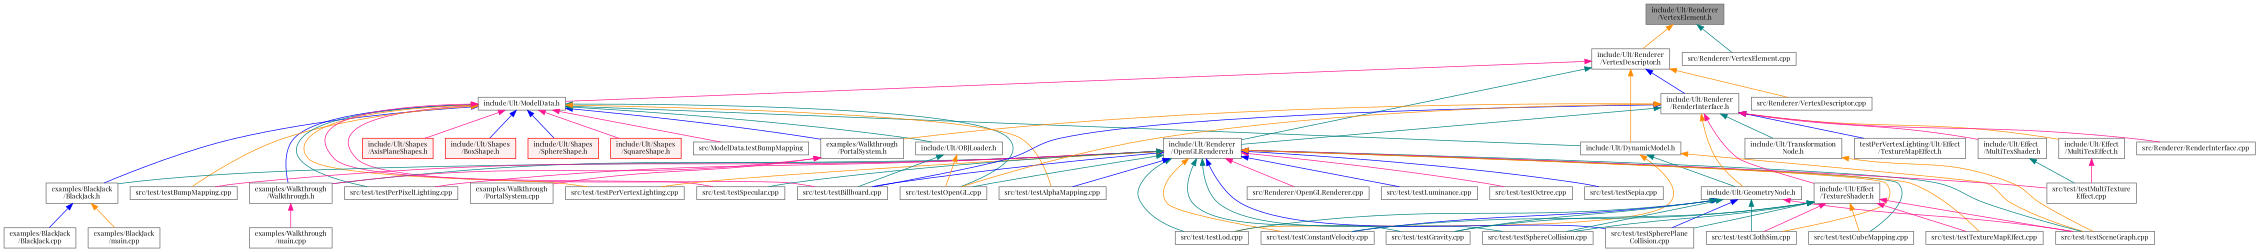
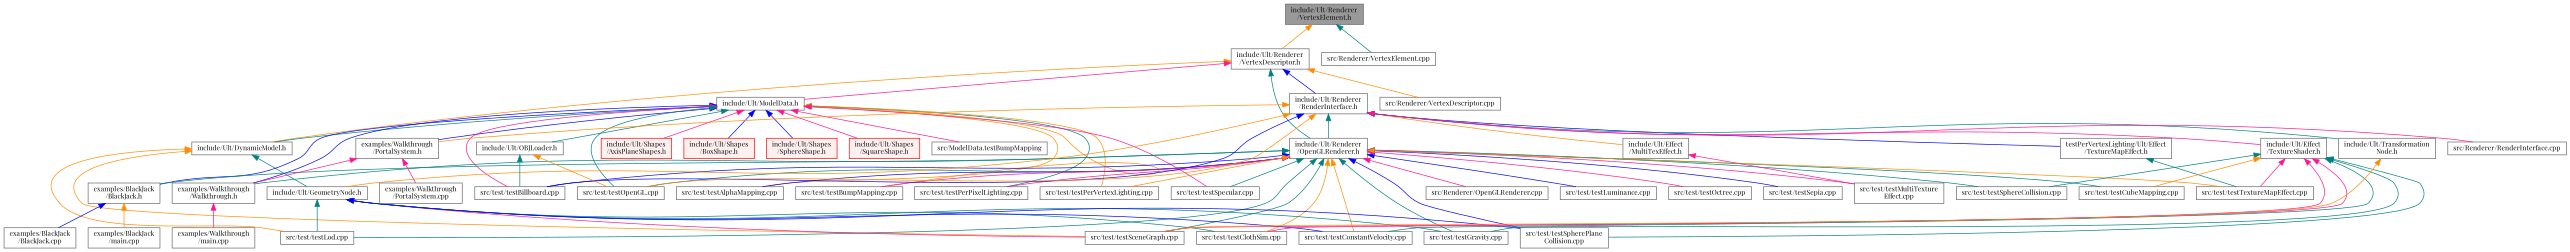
(2012, 148) -> none
none -> (2191, 172)
(1664, 212) -> none
